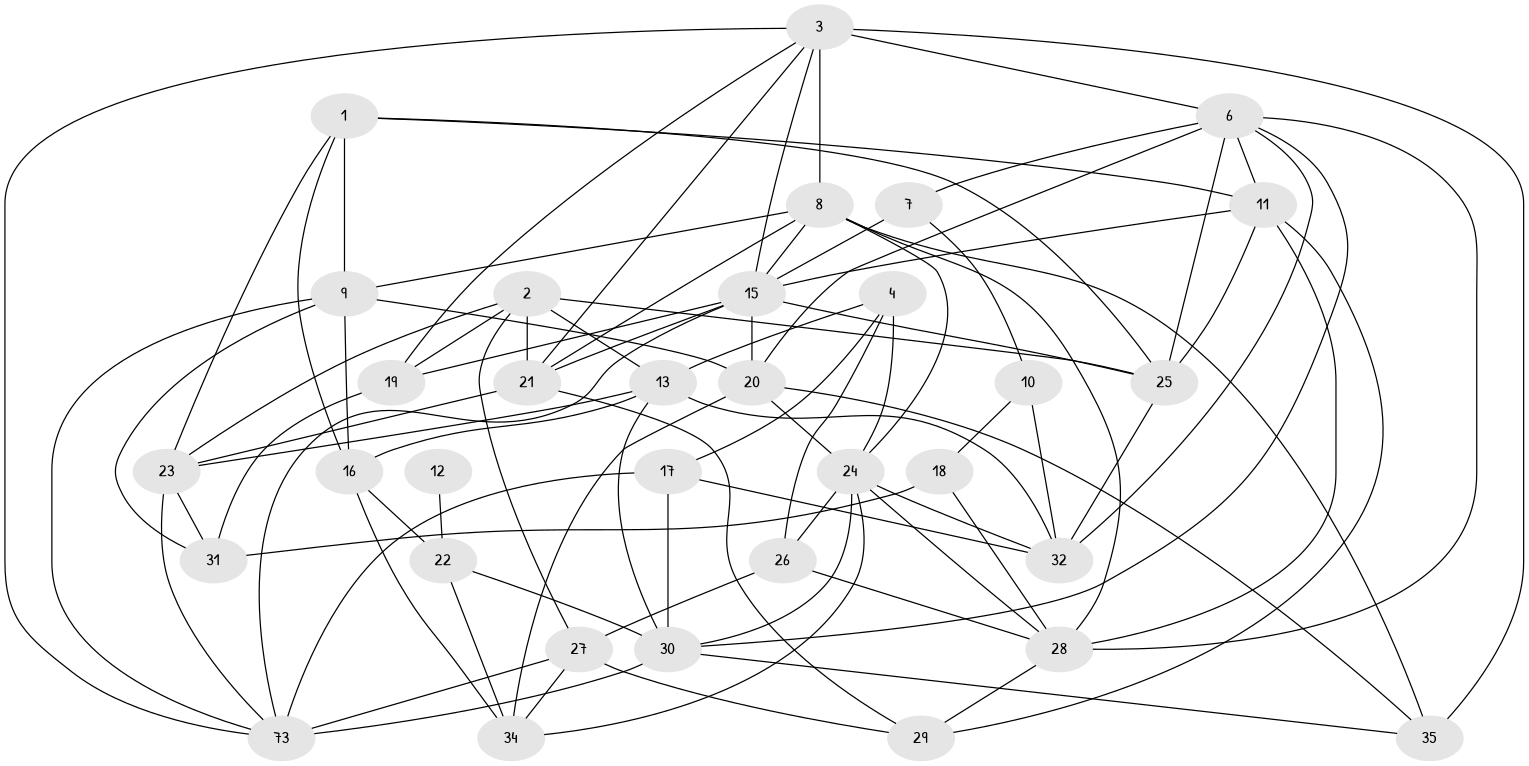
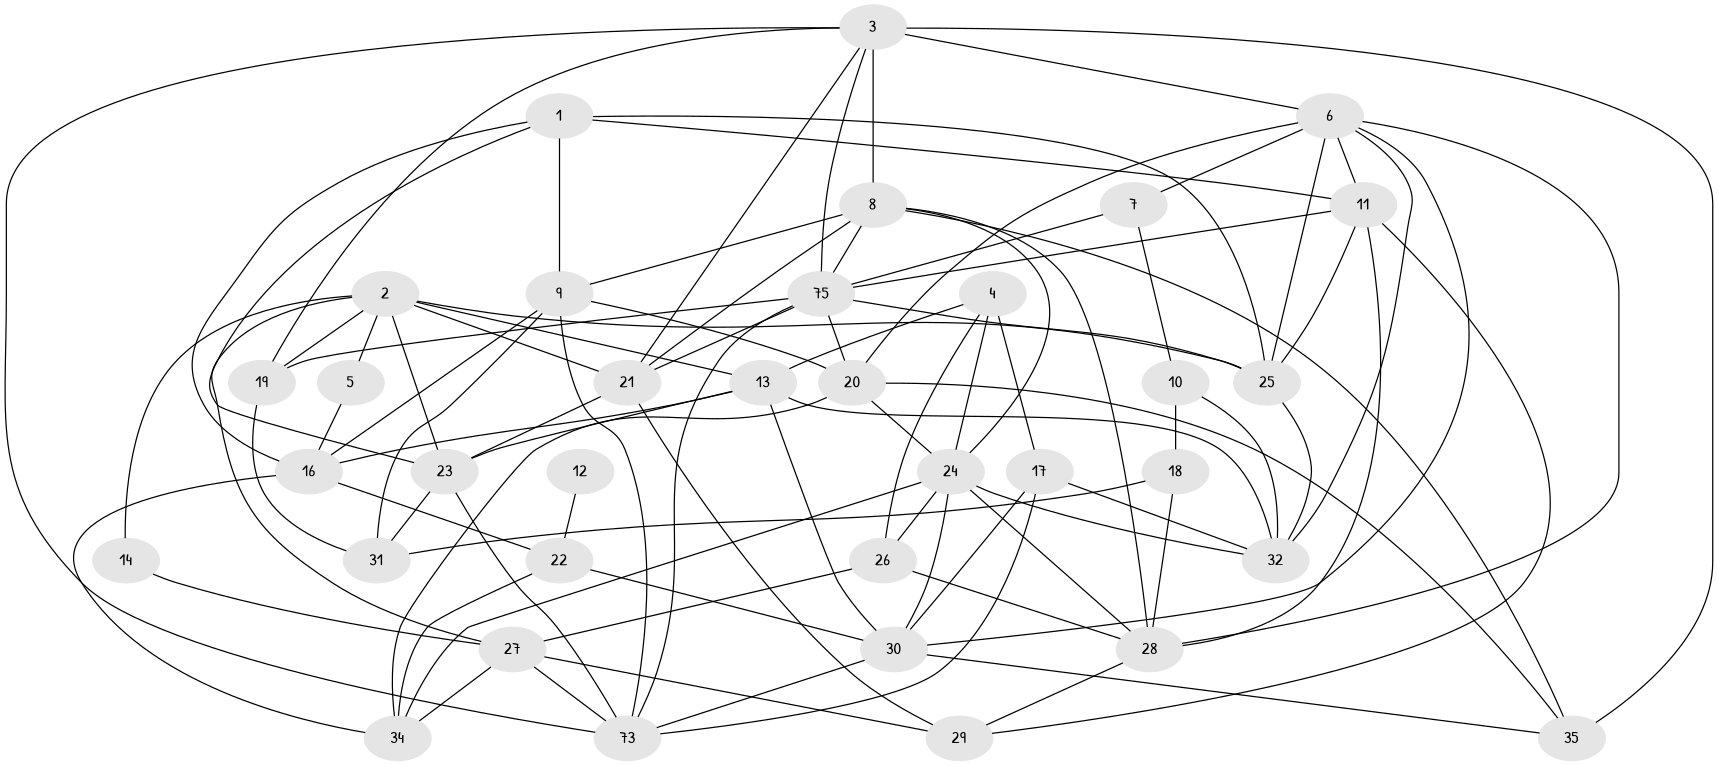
(752, 294) -> (821, 294)
none -> (351, 383)
none -> (126, 561)
